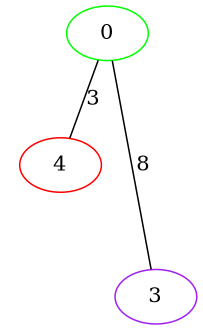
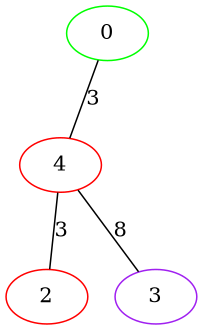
(132, 165) -> (108, 231)
none -> (47, 297)
